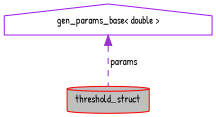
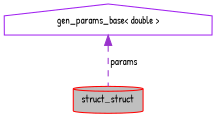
(108, 100) -> (108, 100)
